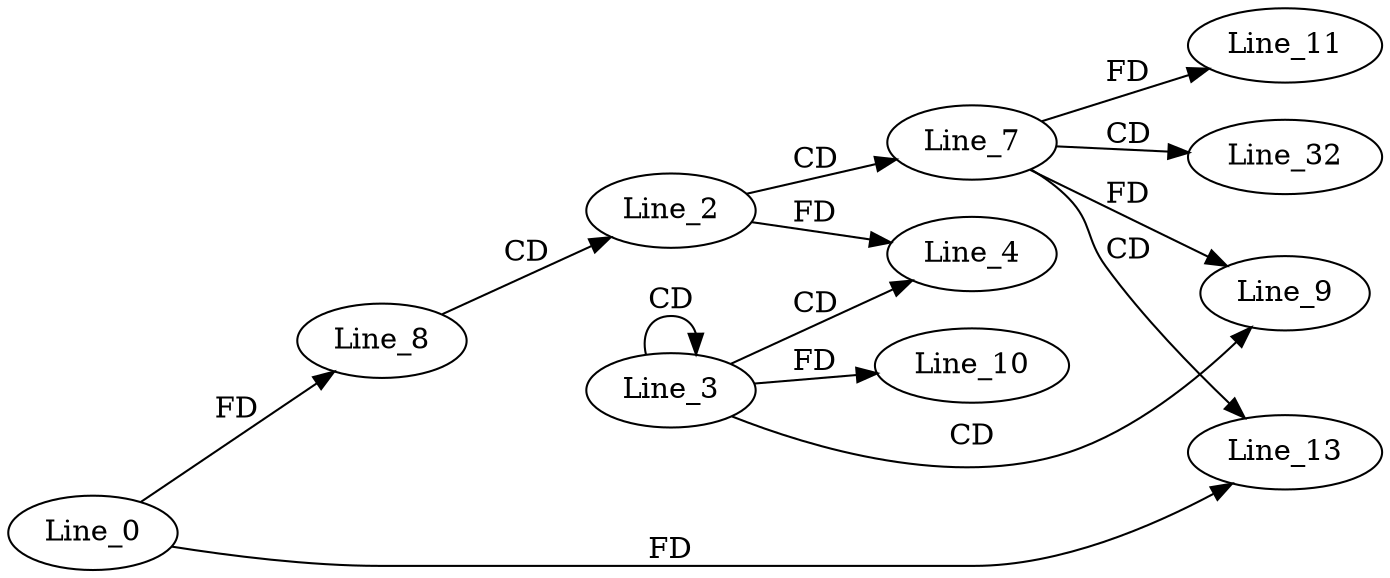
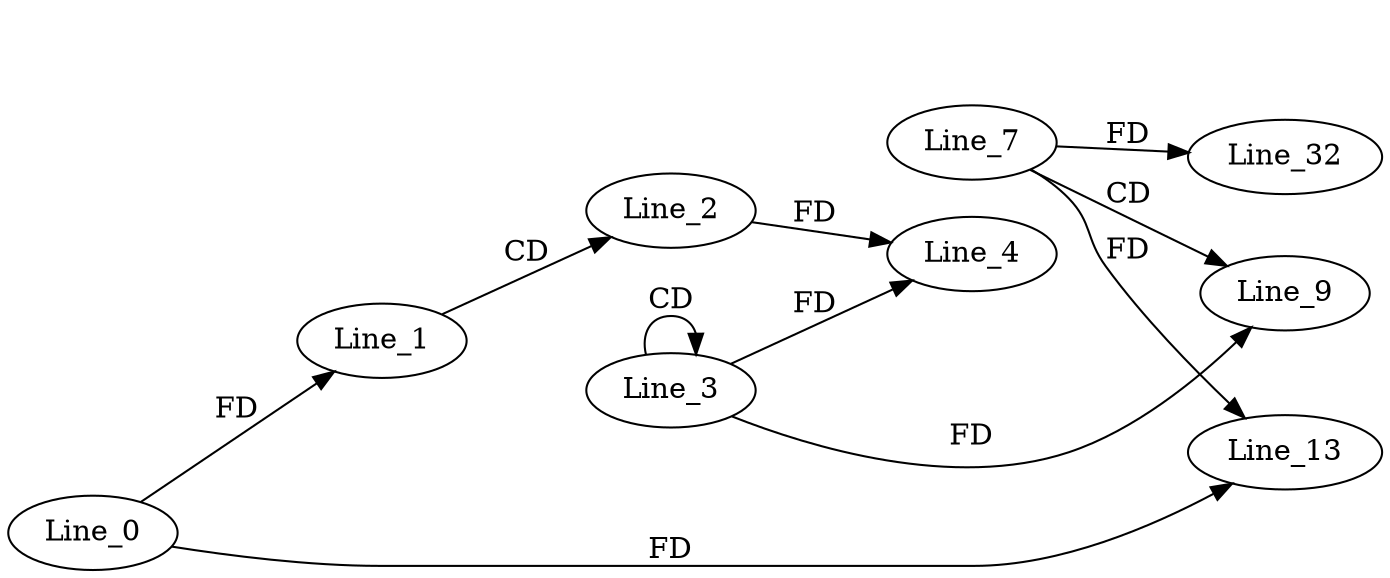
(1285, 45) -> none
(1129, 135) -> (1129, 135)
(811, 179) -> none
(1129, 195) -> (1129, 195)
(1129, 251) -> (1129, 251)
(815, 305) -> (815, 305)
(382, 341) -> (382, 341)
(972, 366) -> none
(972, 437) -> (972, 437)
